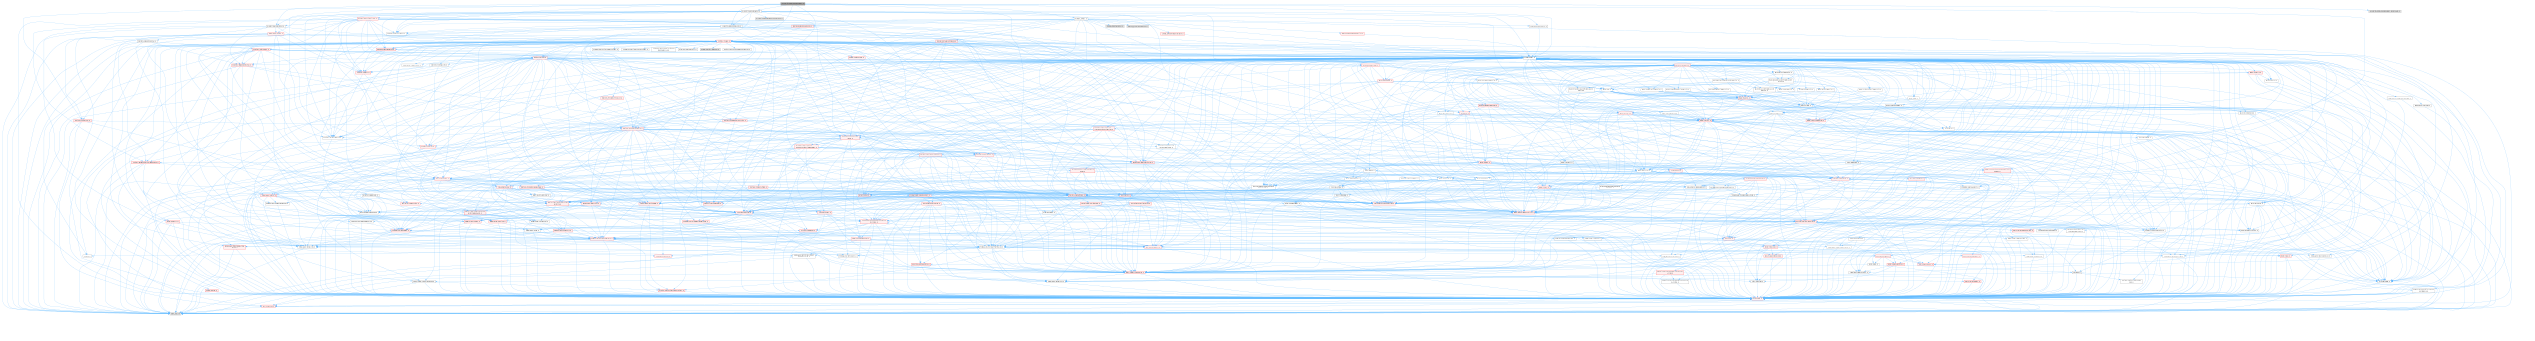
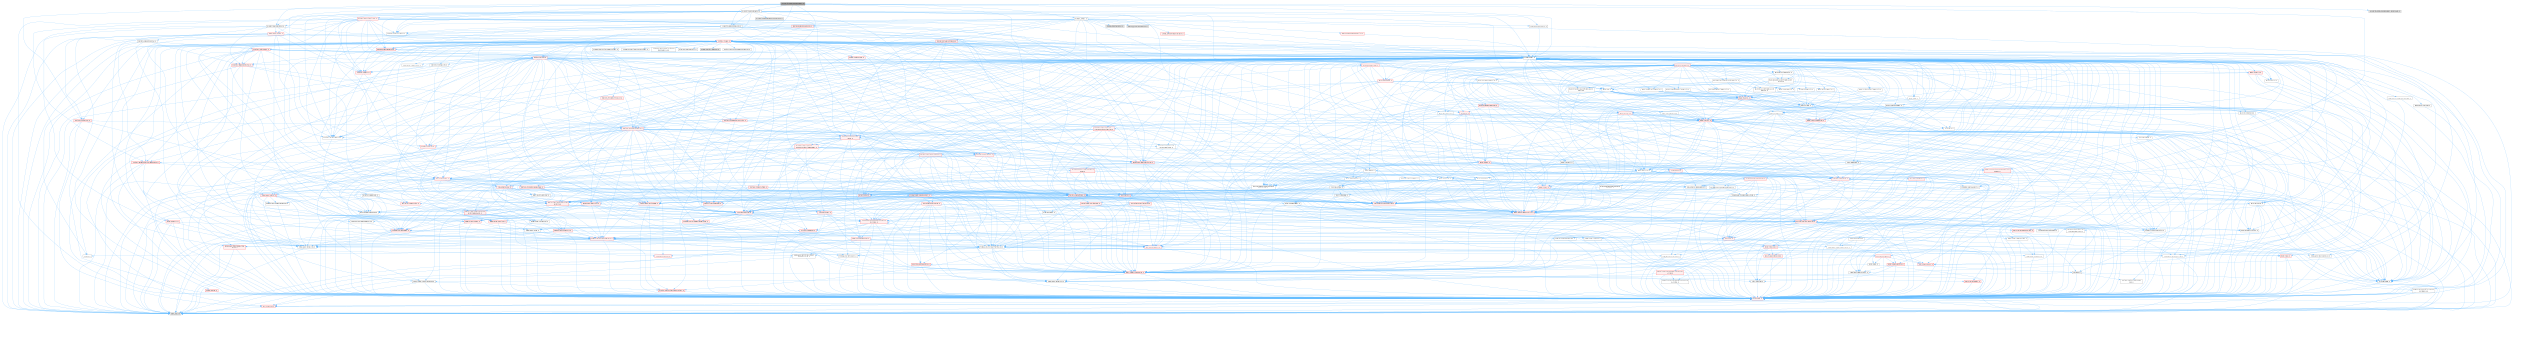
(1972, 256) -> none
